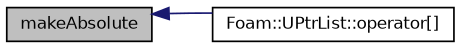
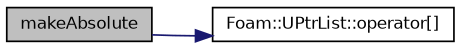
(191, 13) -> (174, 36)
